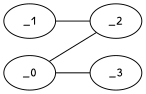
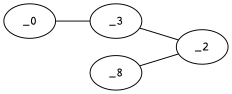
(30, 21) -> (116, 73)
(73, 47) -> (159, 34)
